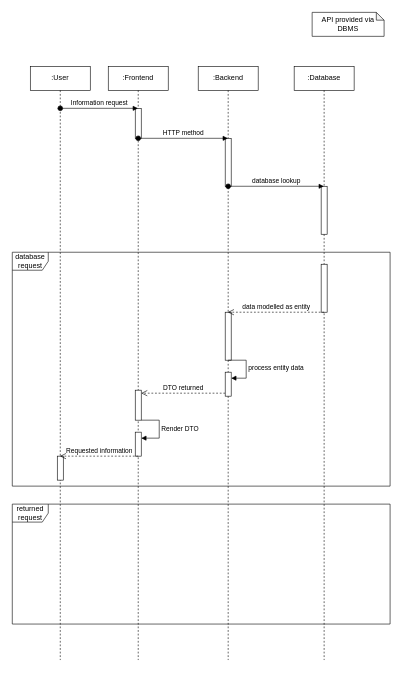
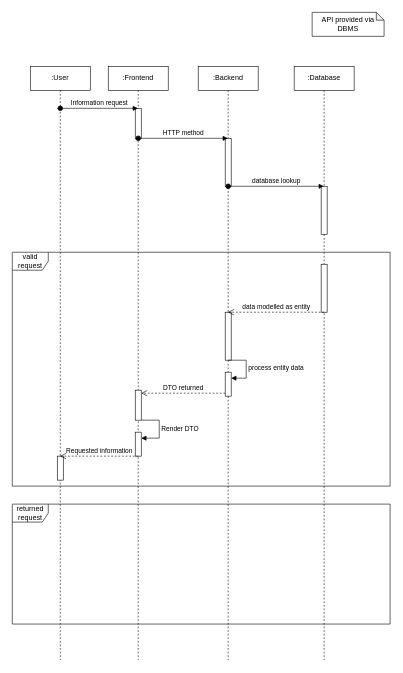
(30, 261) -> (30, 261)
